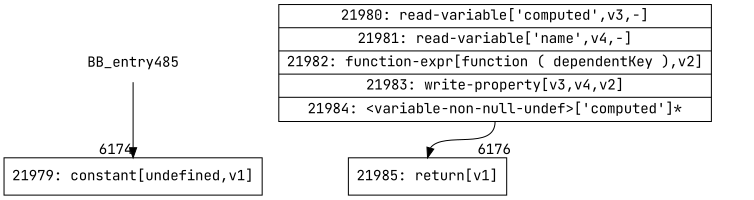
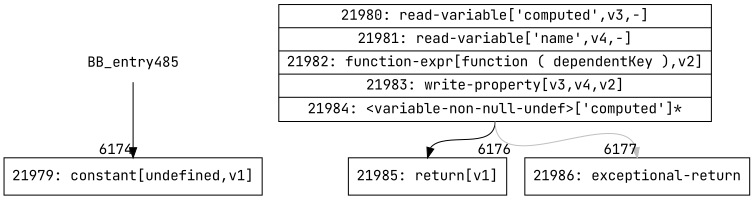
none -> (637, 176)
